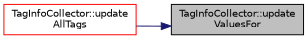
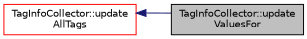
(149, 26) -> (159, 13)
